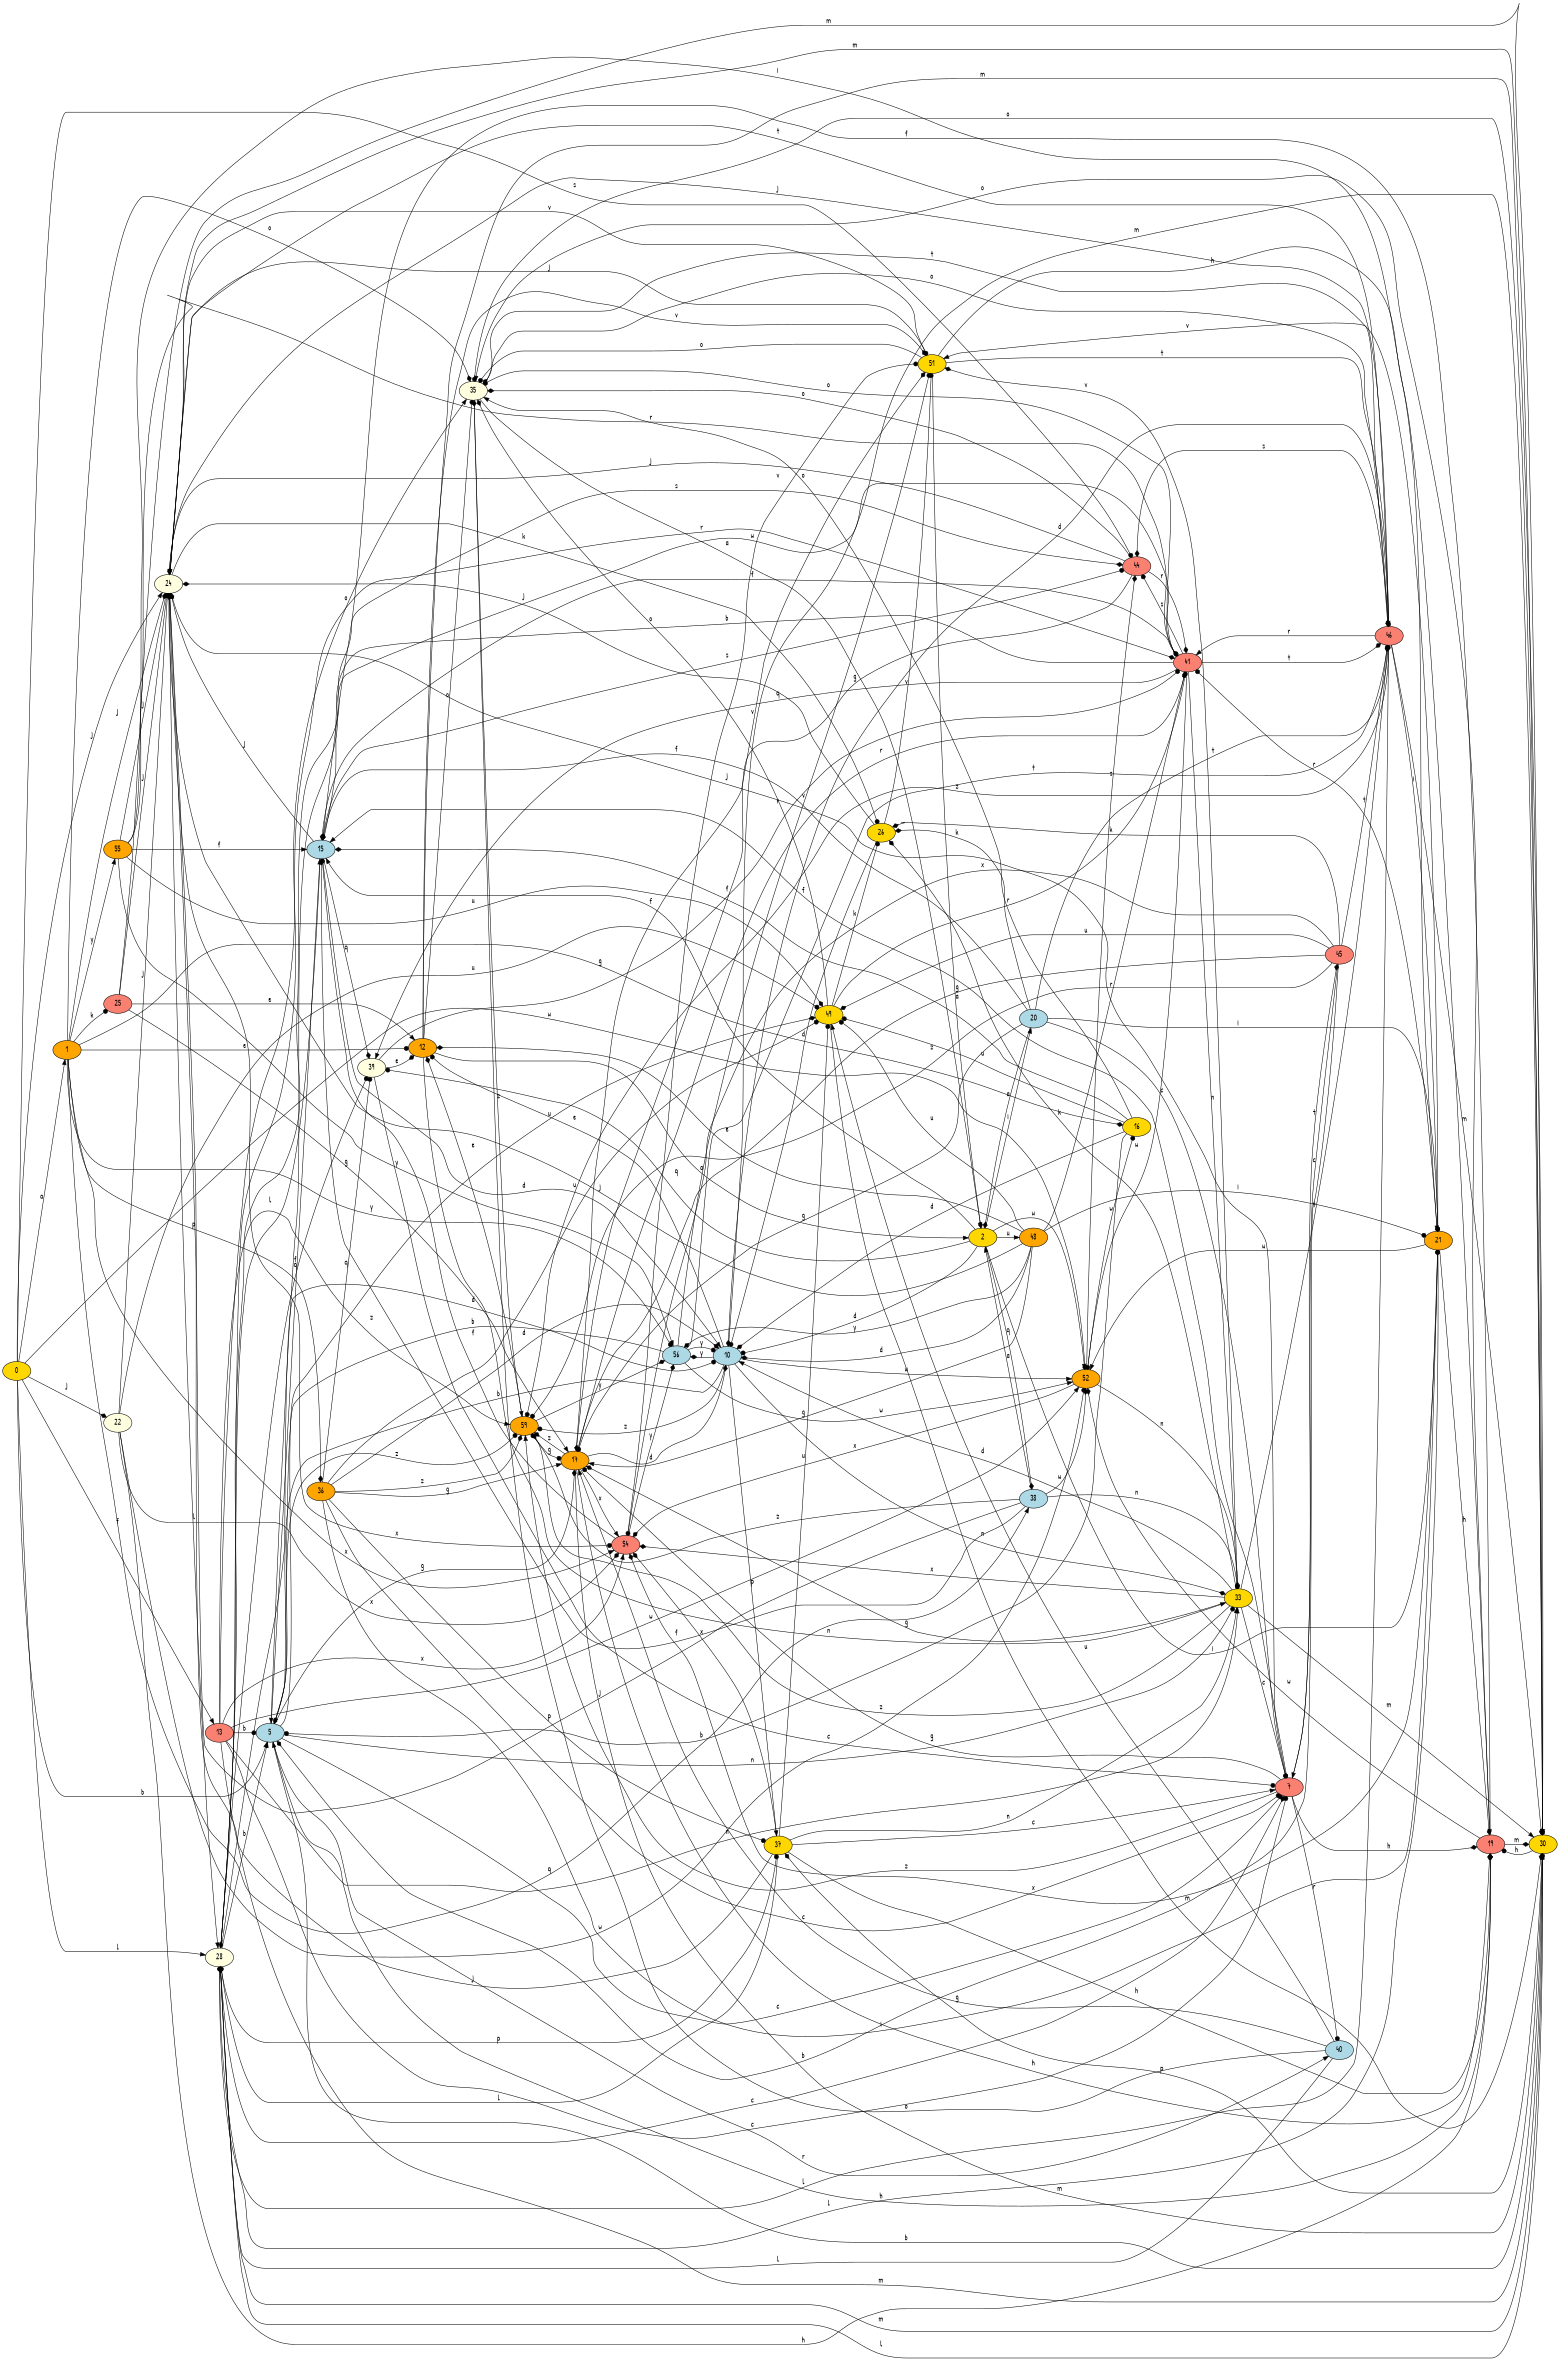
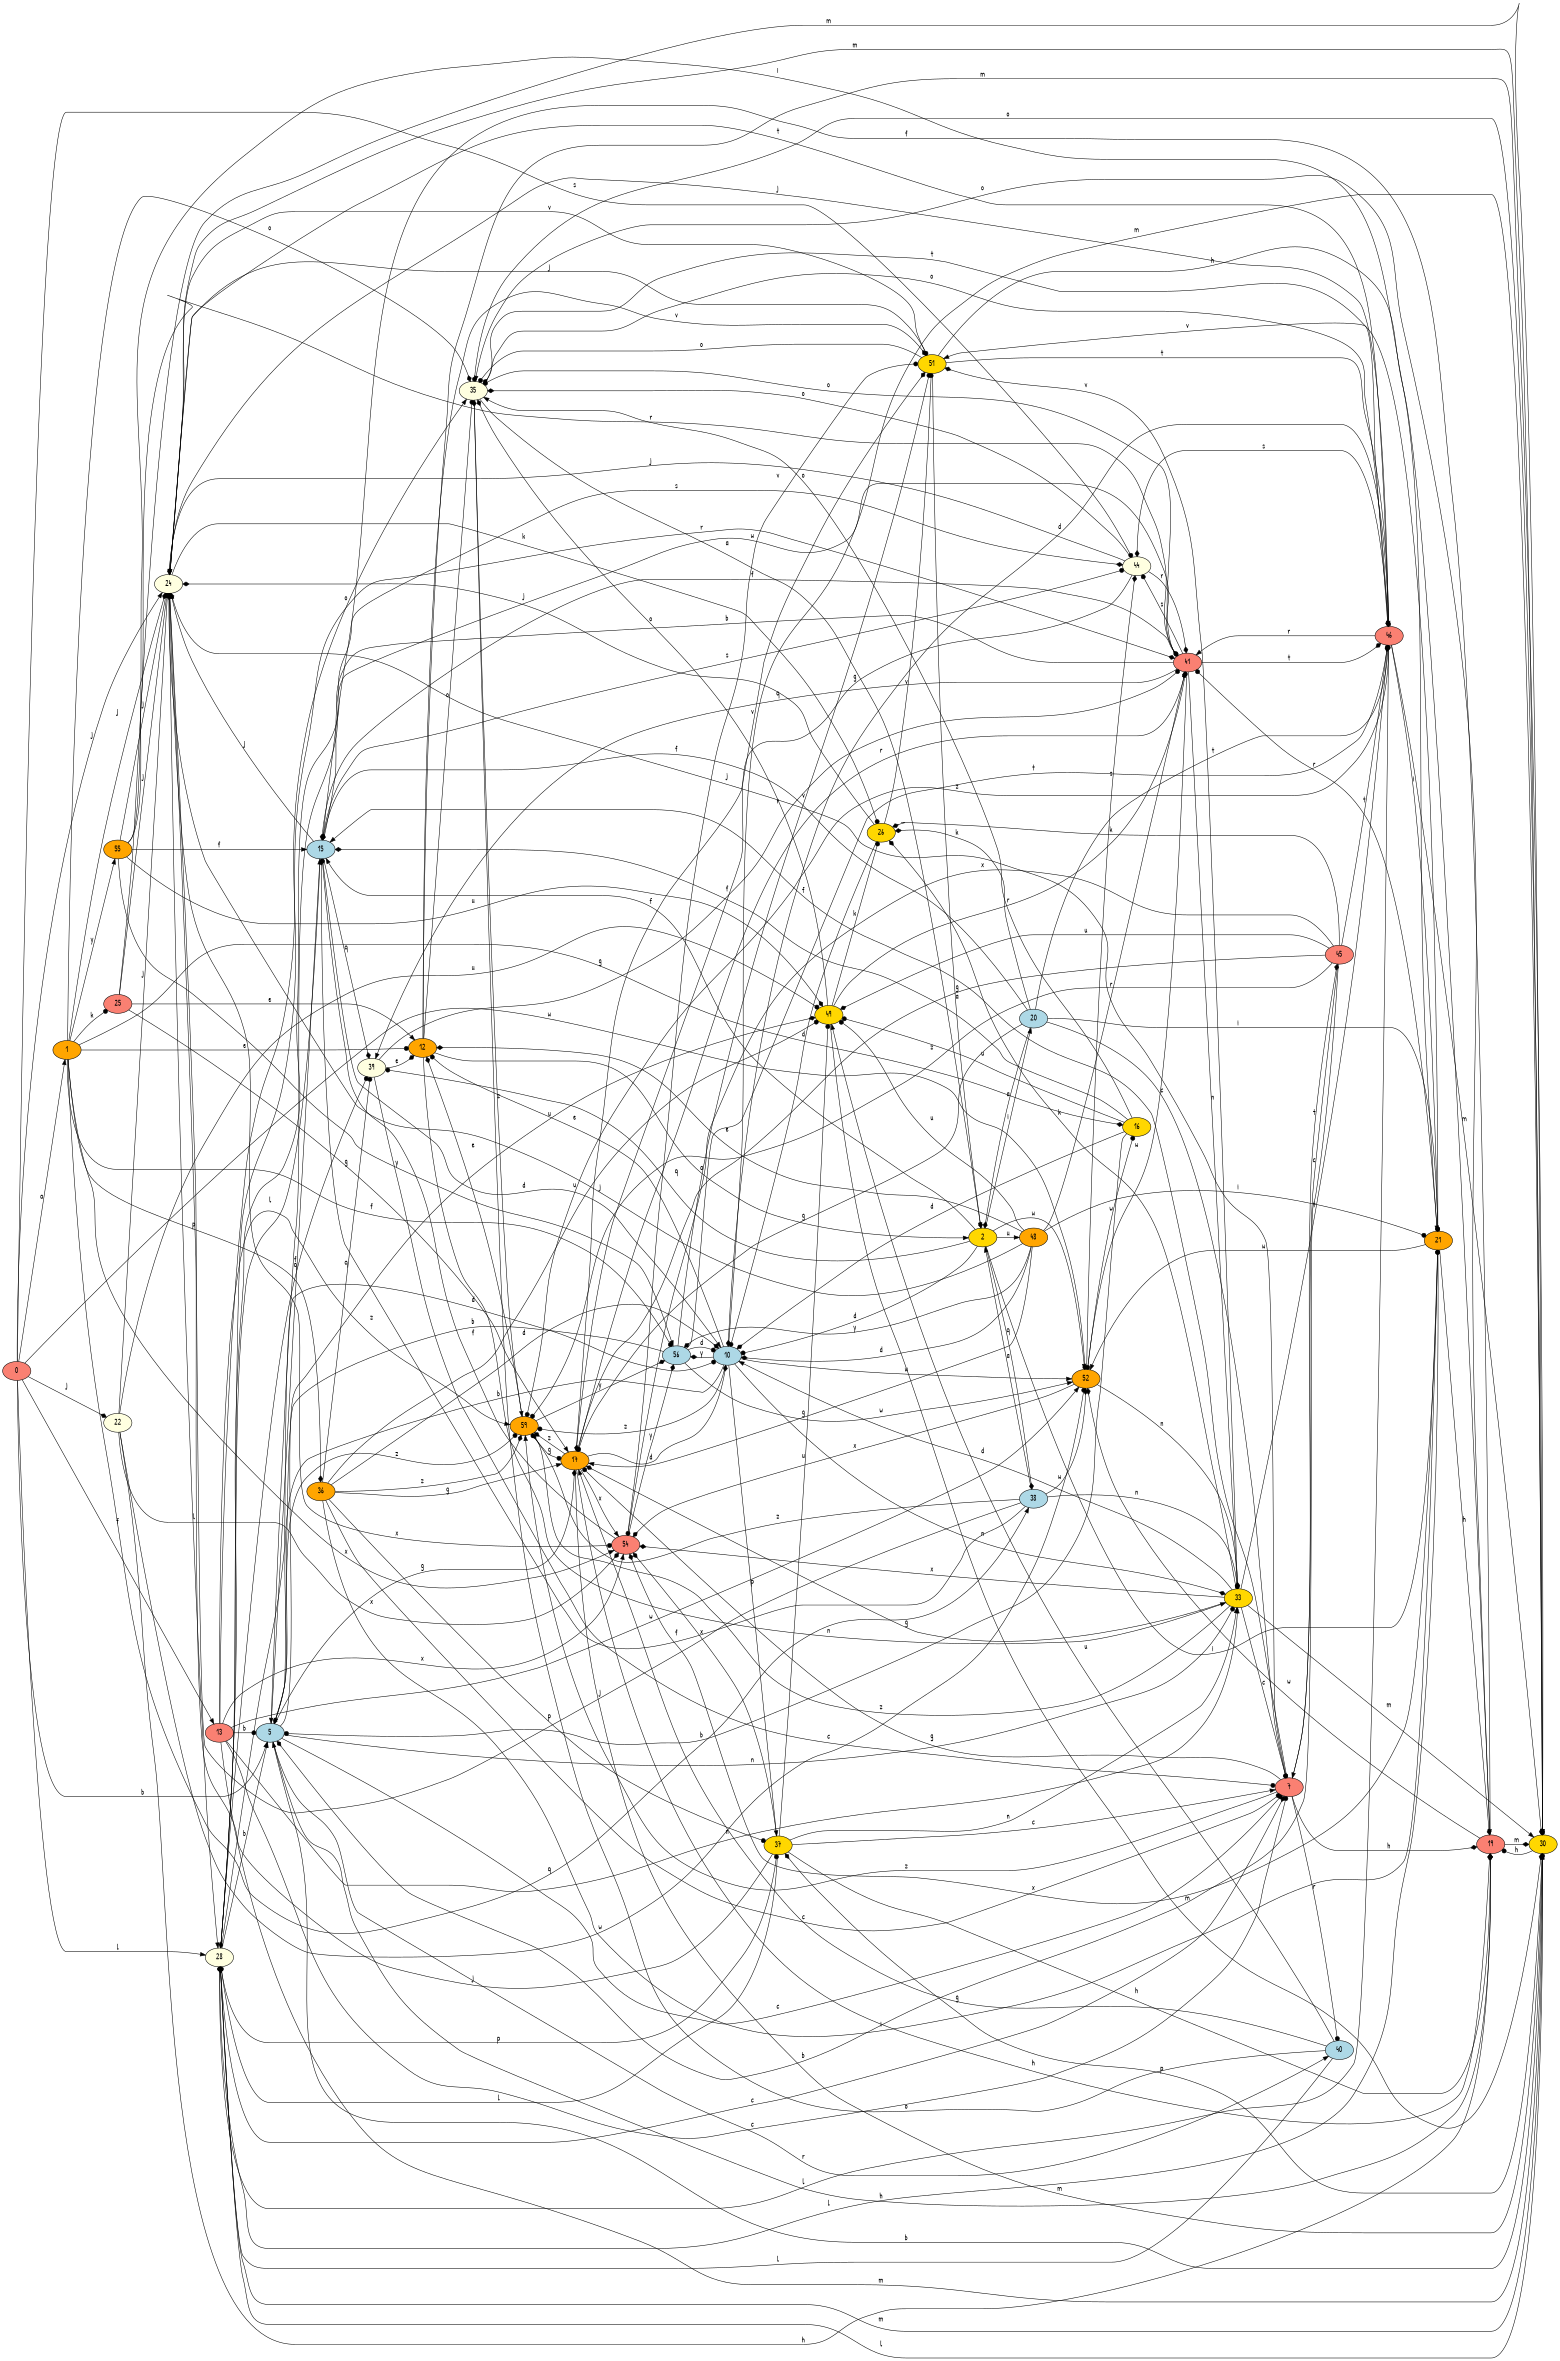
(1137, 566) -> (1137, 566)
(372, 1207) -> (372, 1207)
(702, 1343) -> (702, 1343)
(17, 1371) -> (17, 1371)
